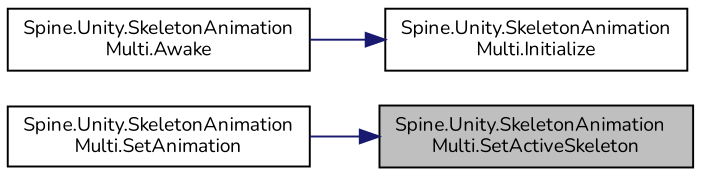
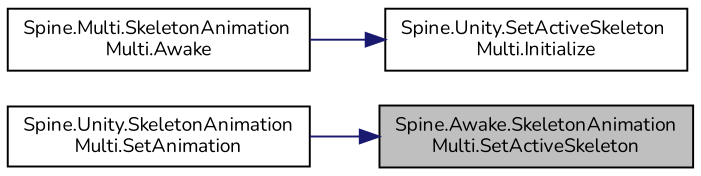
(159, 40) -> (159, 40)
(536, 40) -> (536, 40)
(536, 136) -> (536, 136)
